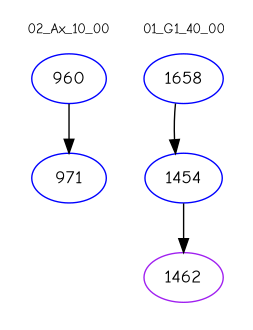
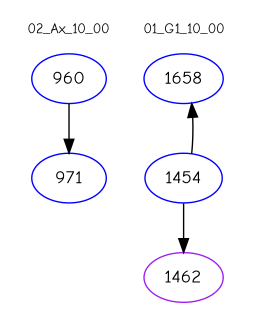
(184, 30) -> (184, 30)
(174, 121) -> (193, 136)
